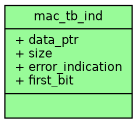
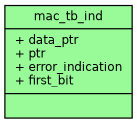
(34, 54) -> (30, 54)
